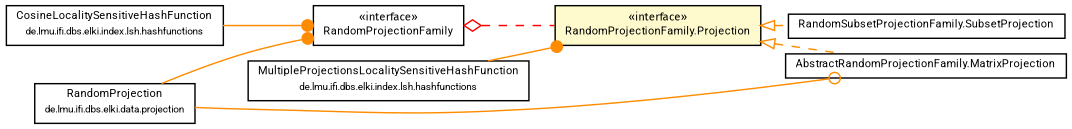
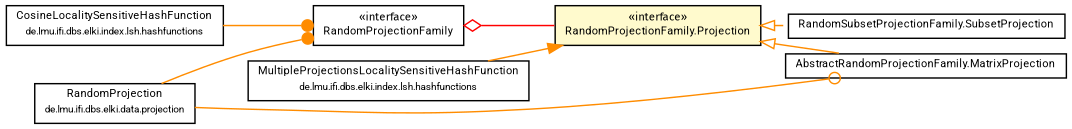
(518, 26) -> (518, 26)
(807, 49) -> (807, 49)
(519, 54) -> (519, 54)
